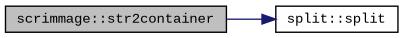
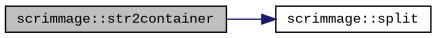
(337, 19) -> (353, 19)
